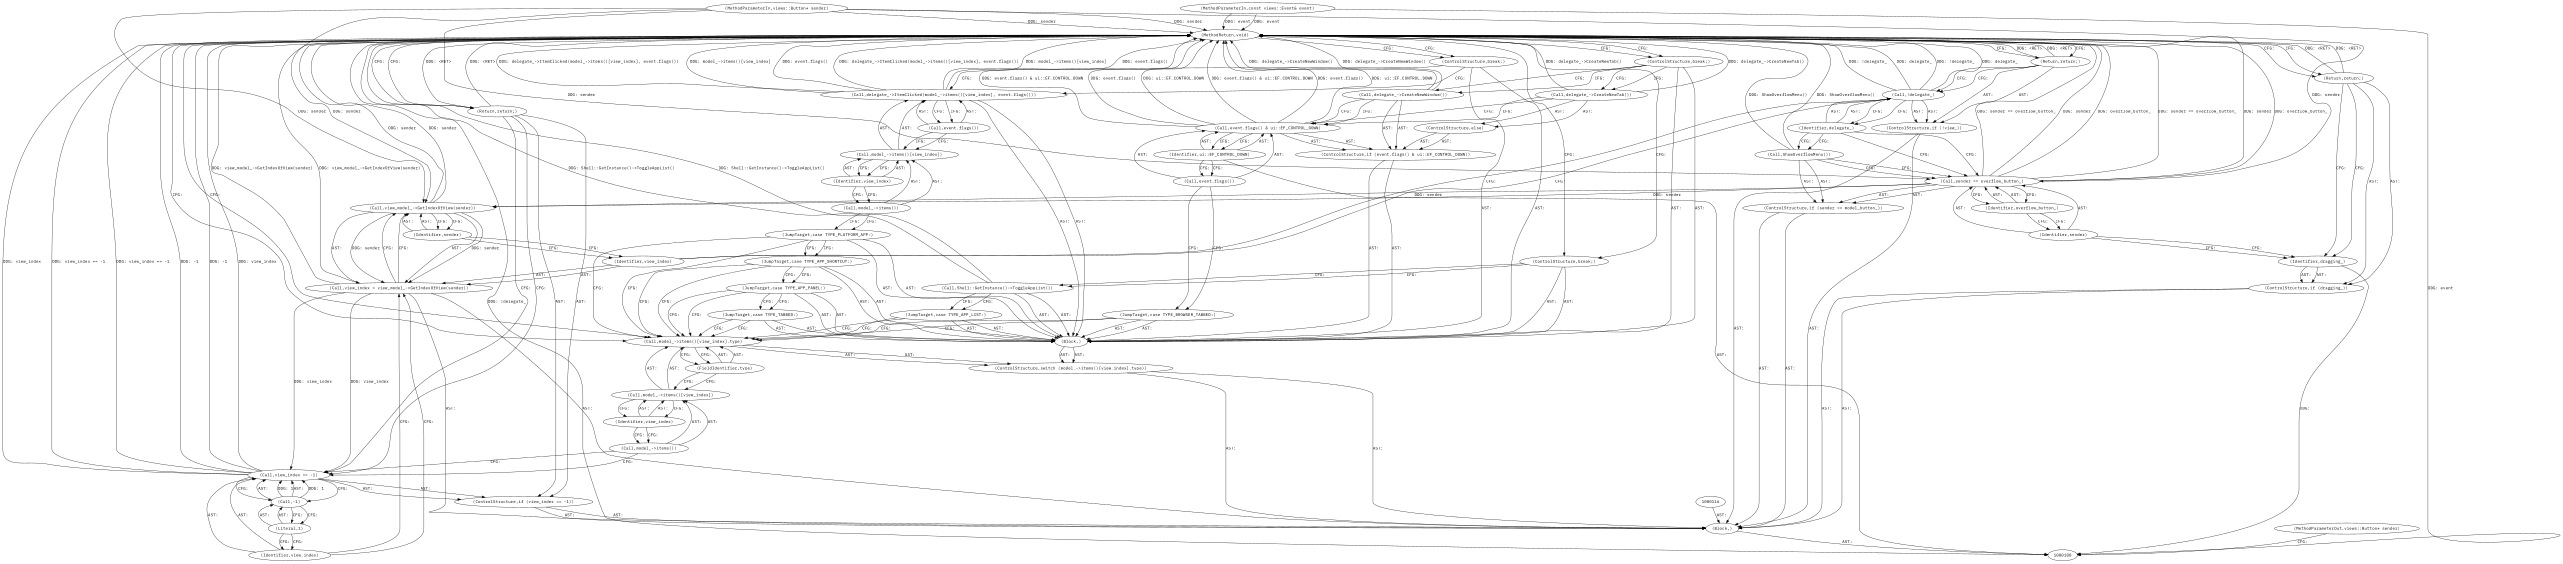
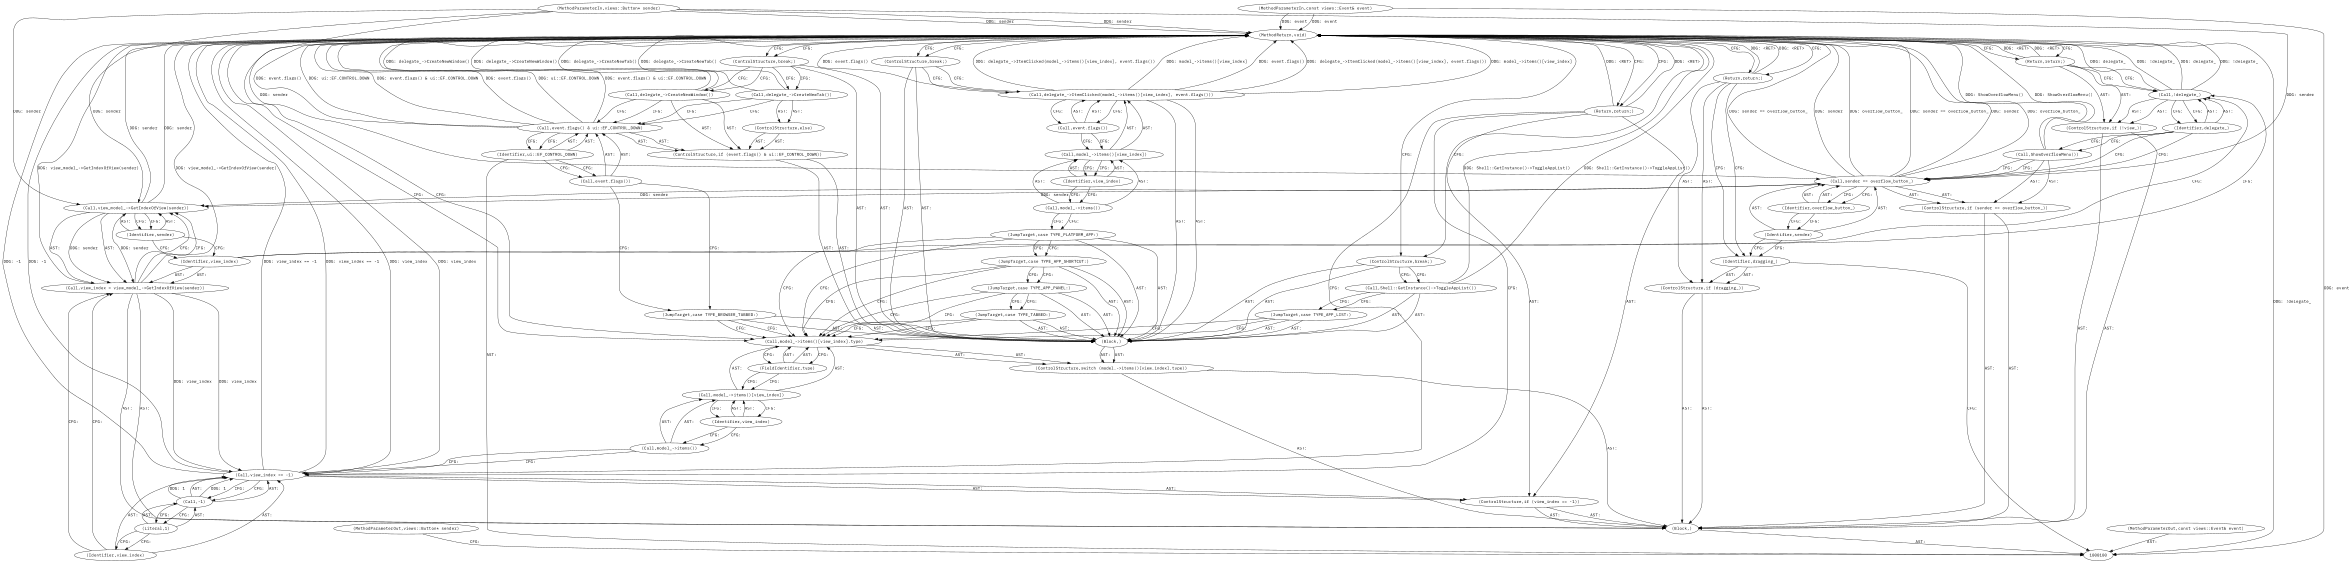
(1823, 208) -> (1985, 208)
(2306, 408) -> (1974, 408)
(1711, 502) -> none
none -> (2186, 529)
